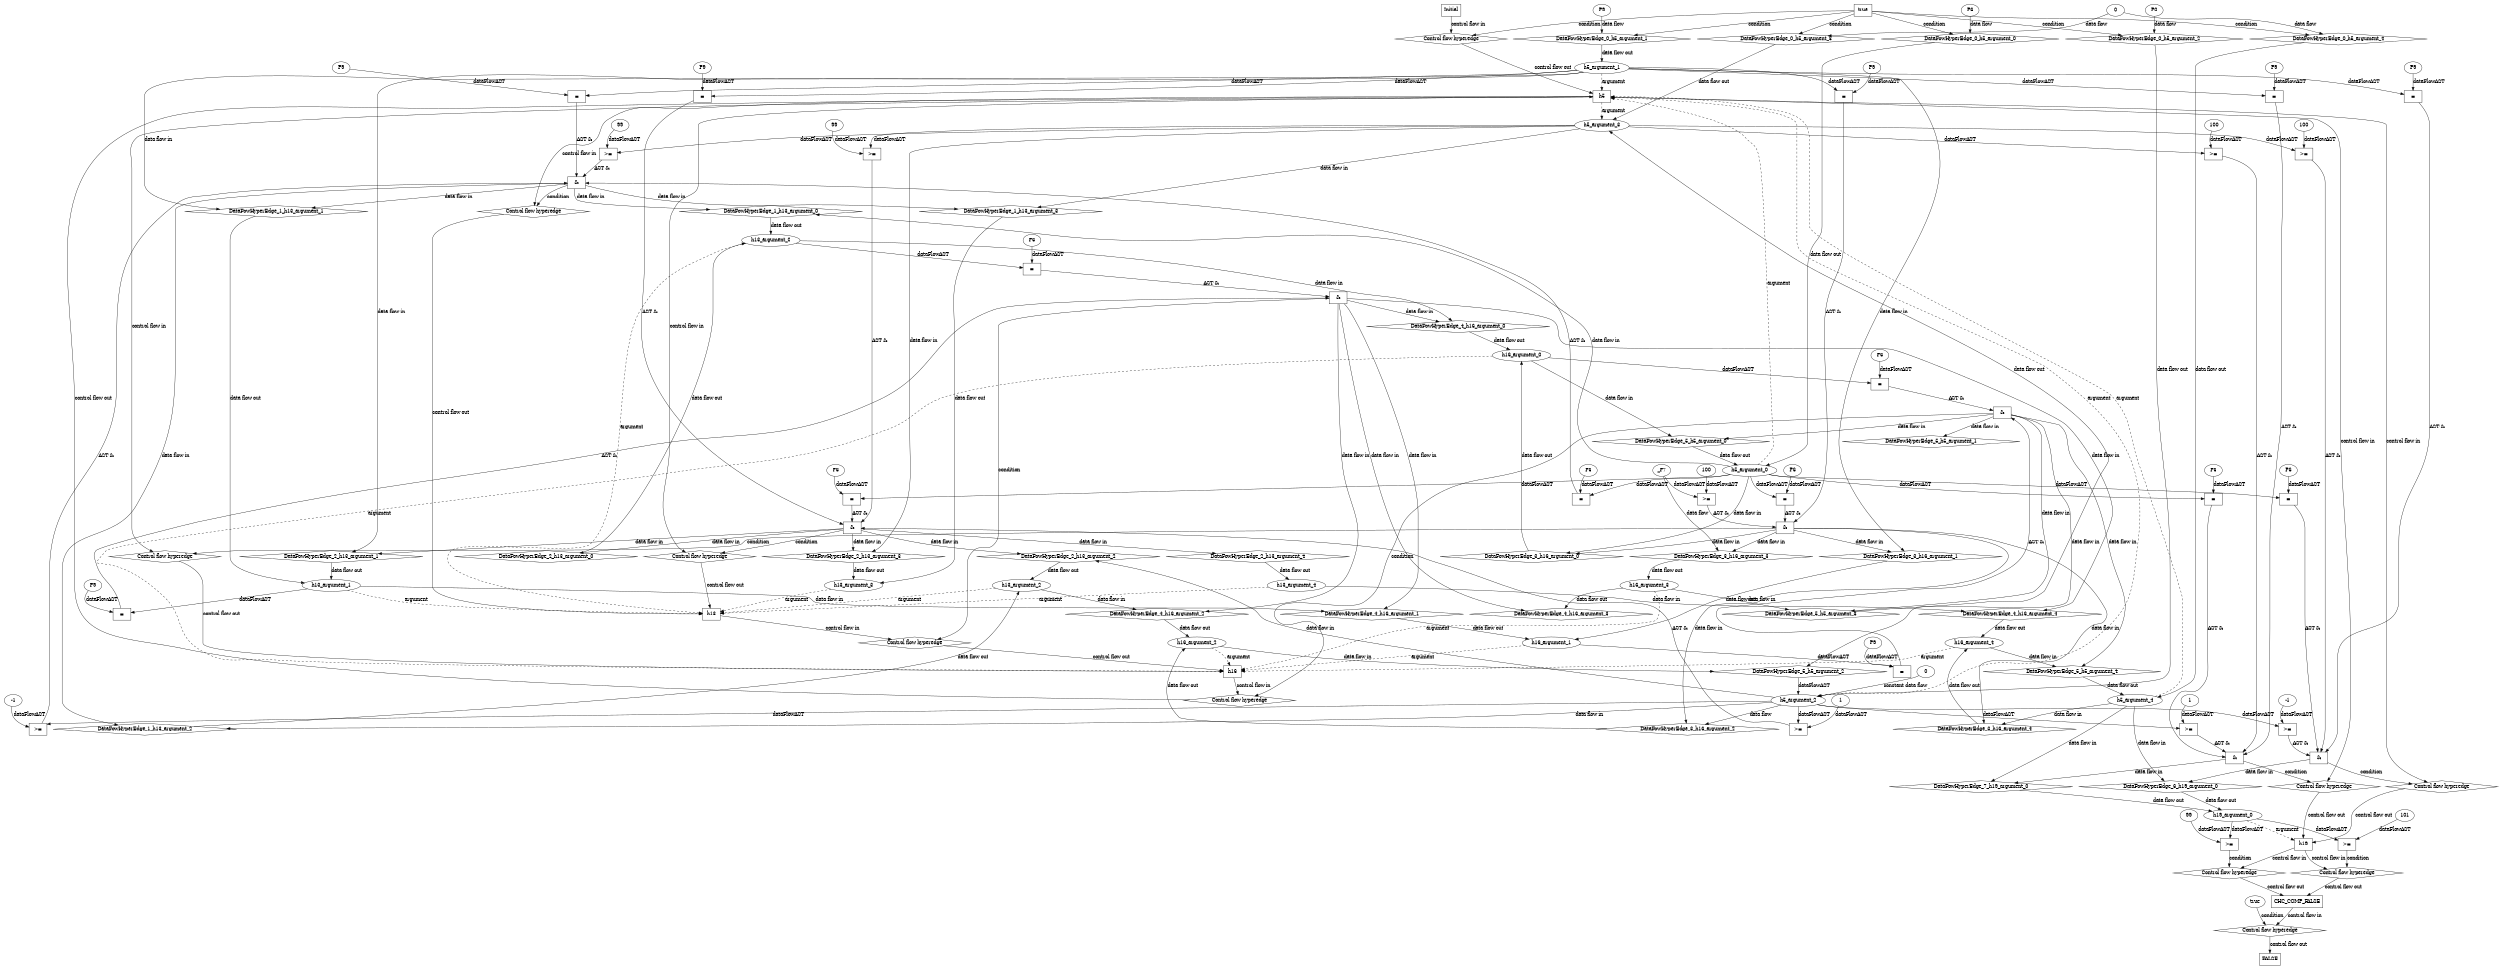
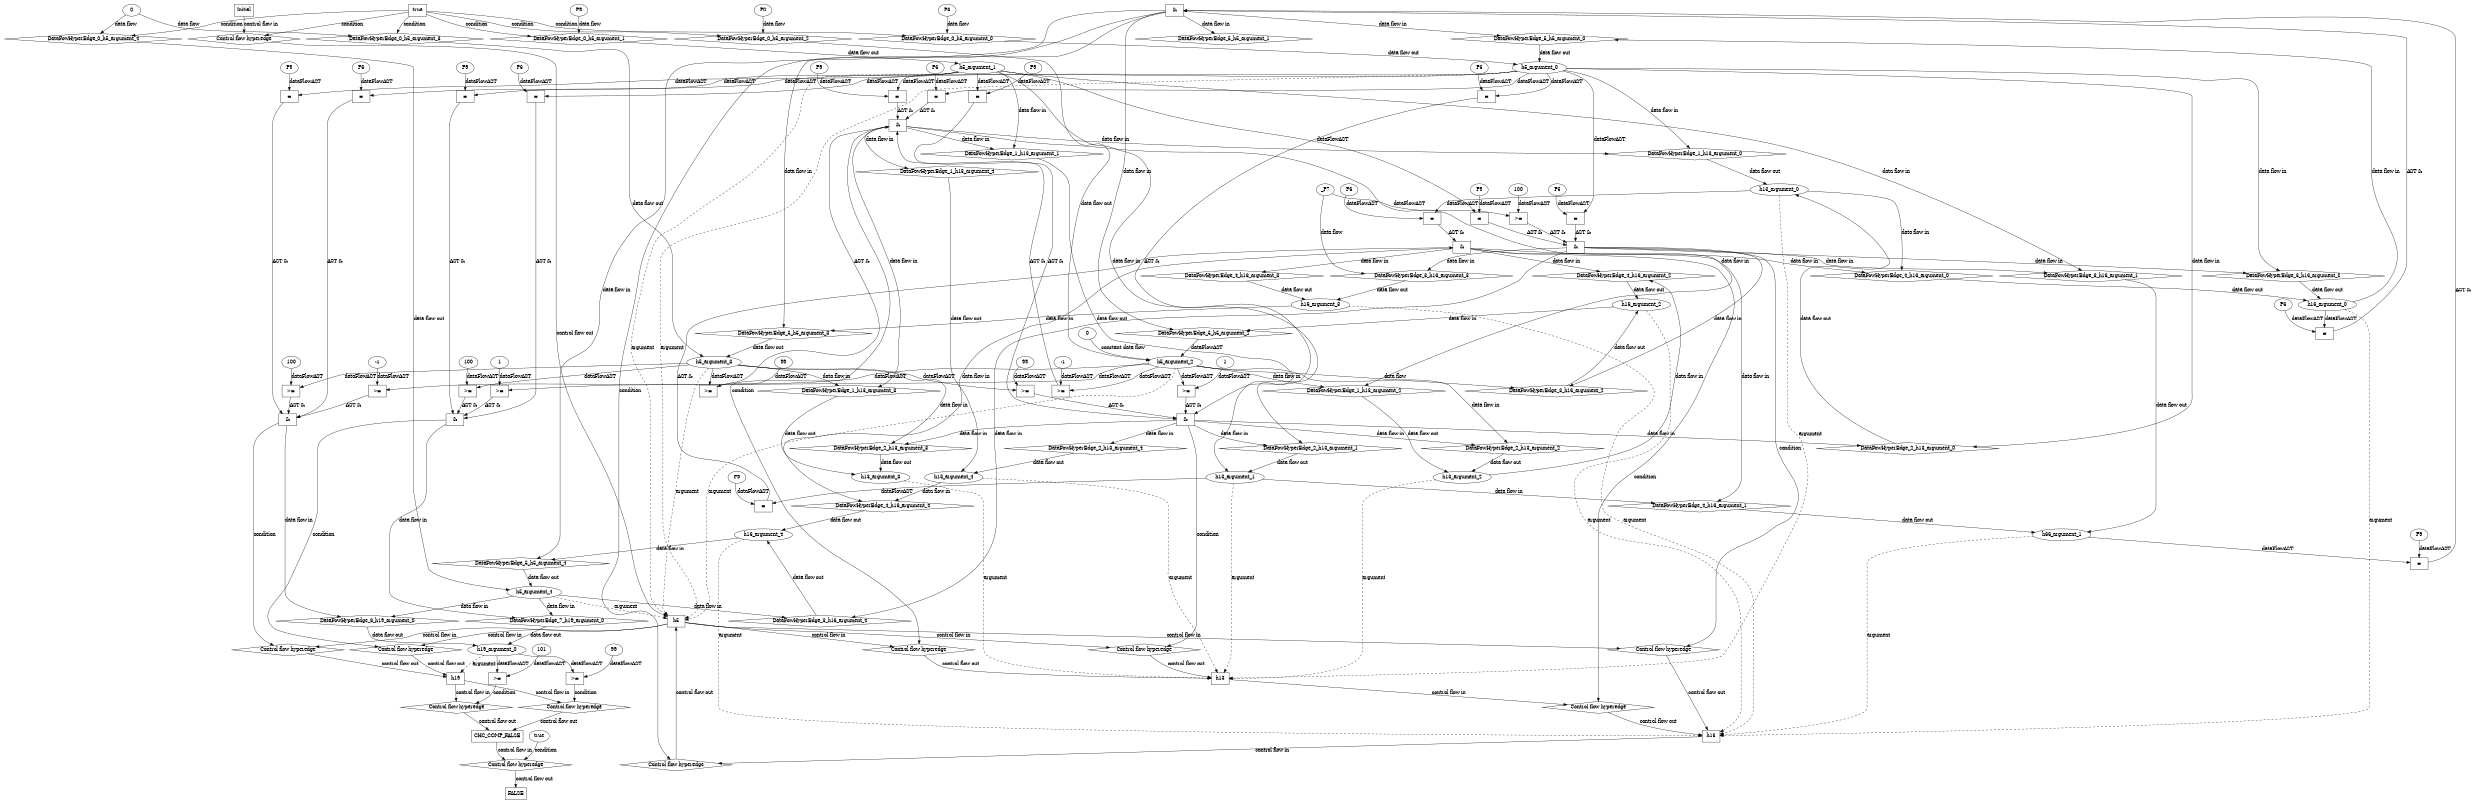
none -> (2144, 88)
(1602, 109) -> (676, 488)
none -> (947, 172)
(1593, 592) -> (1274, 290)
(1551, 643) -> (2062, 535)
